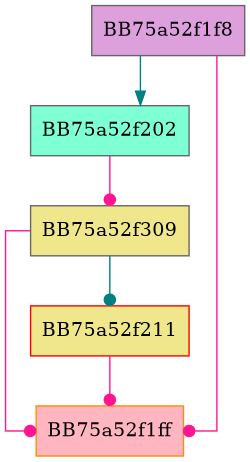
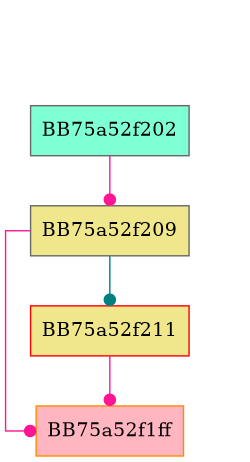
(168, 31) -> none
(110, 231) -> (110, 231)
